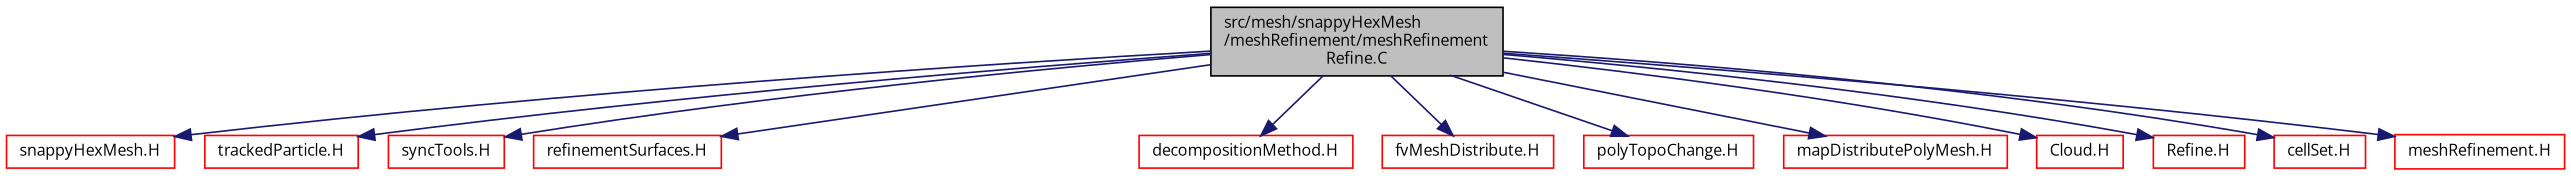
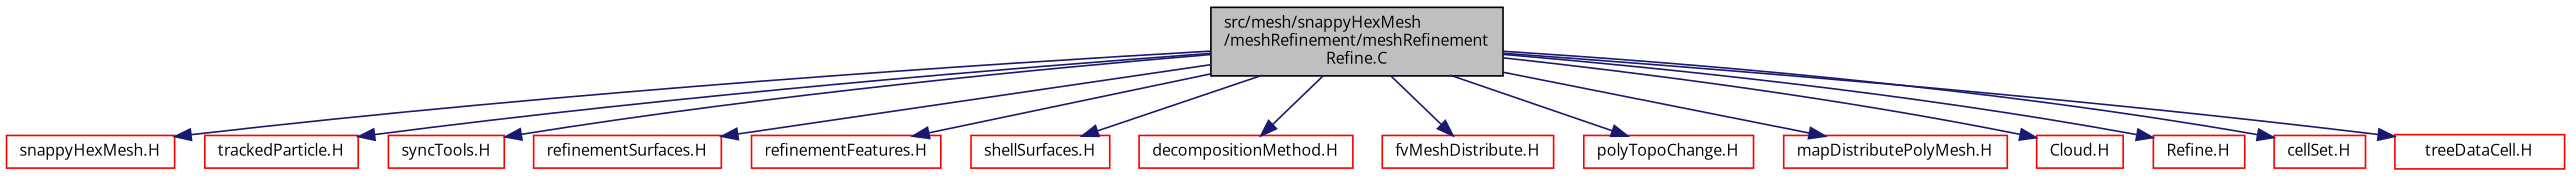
none -> (846, 152)
none -> (1040, 152)
(2480, 152) -> (2480, 152)
